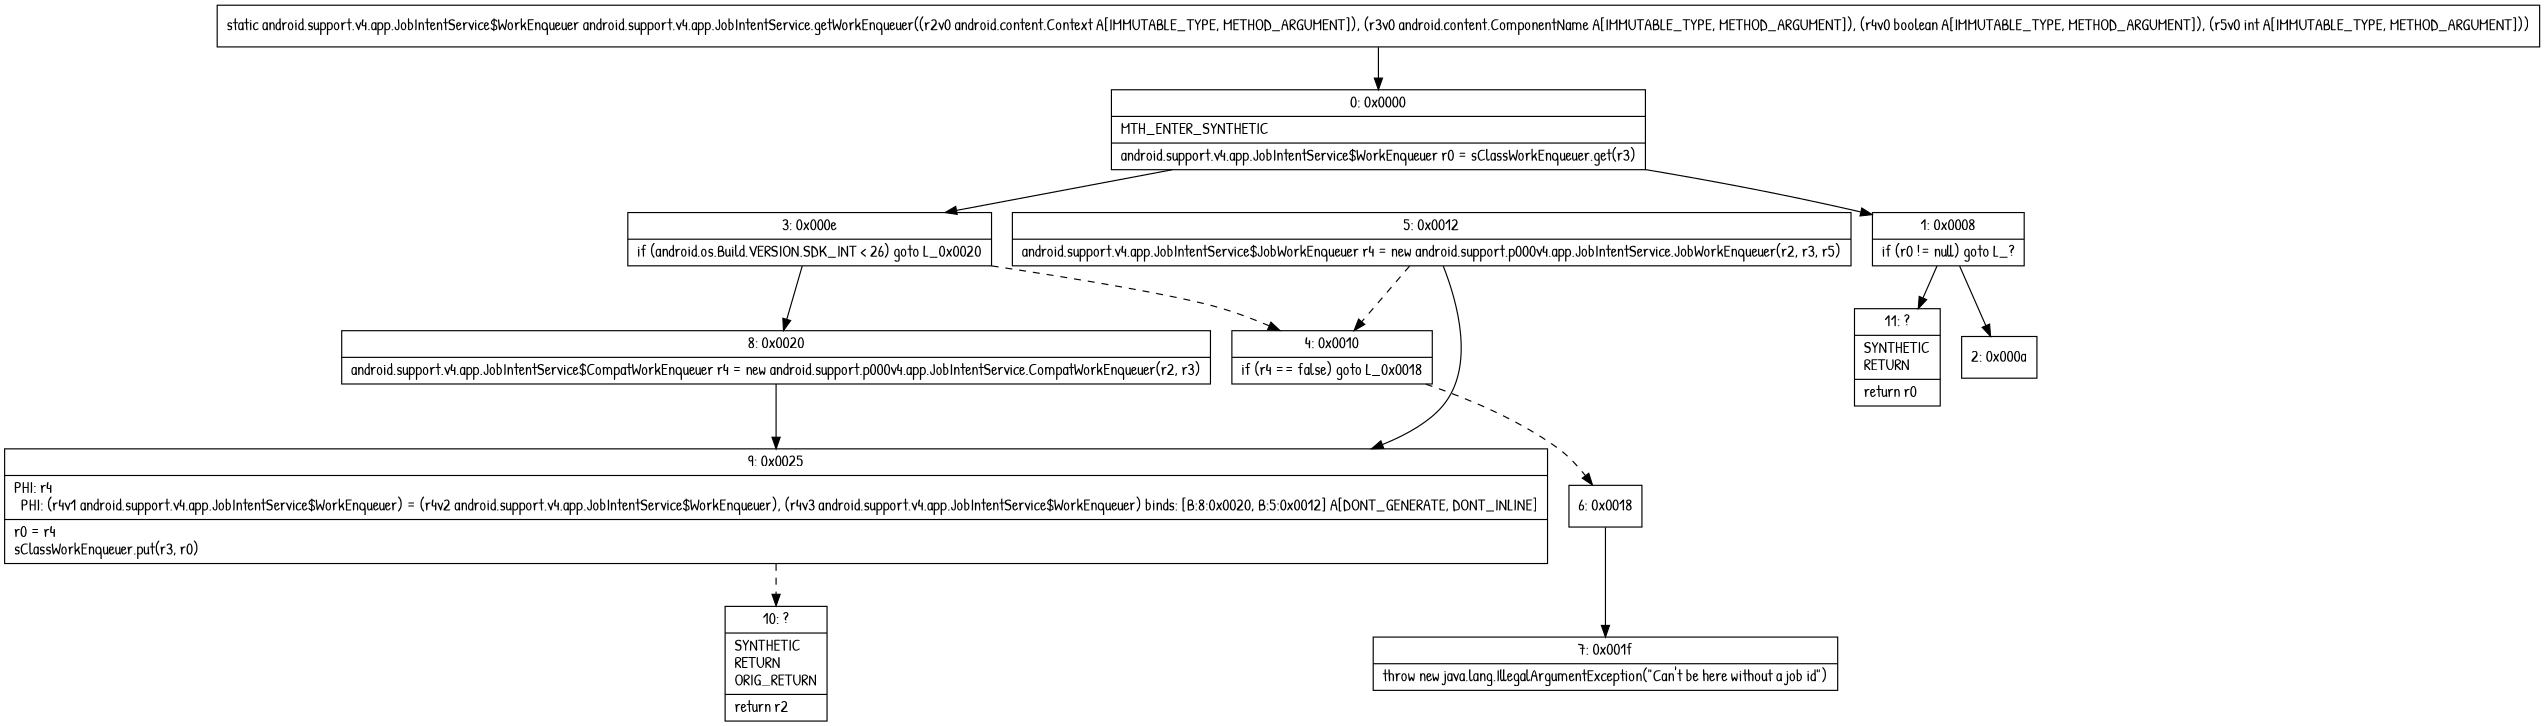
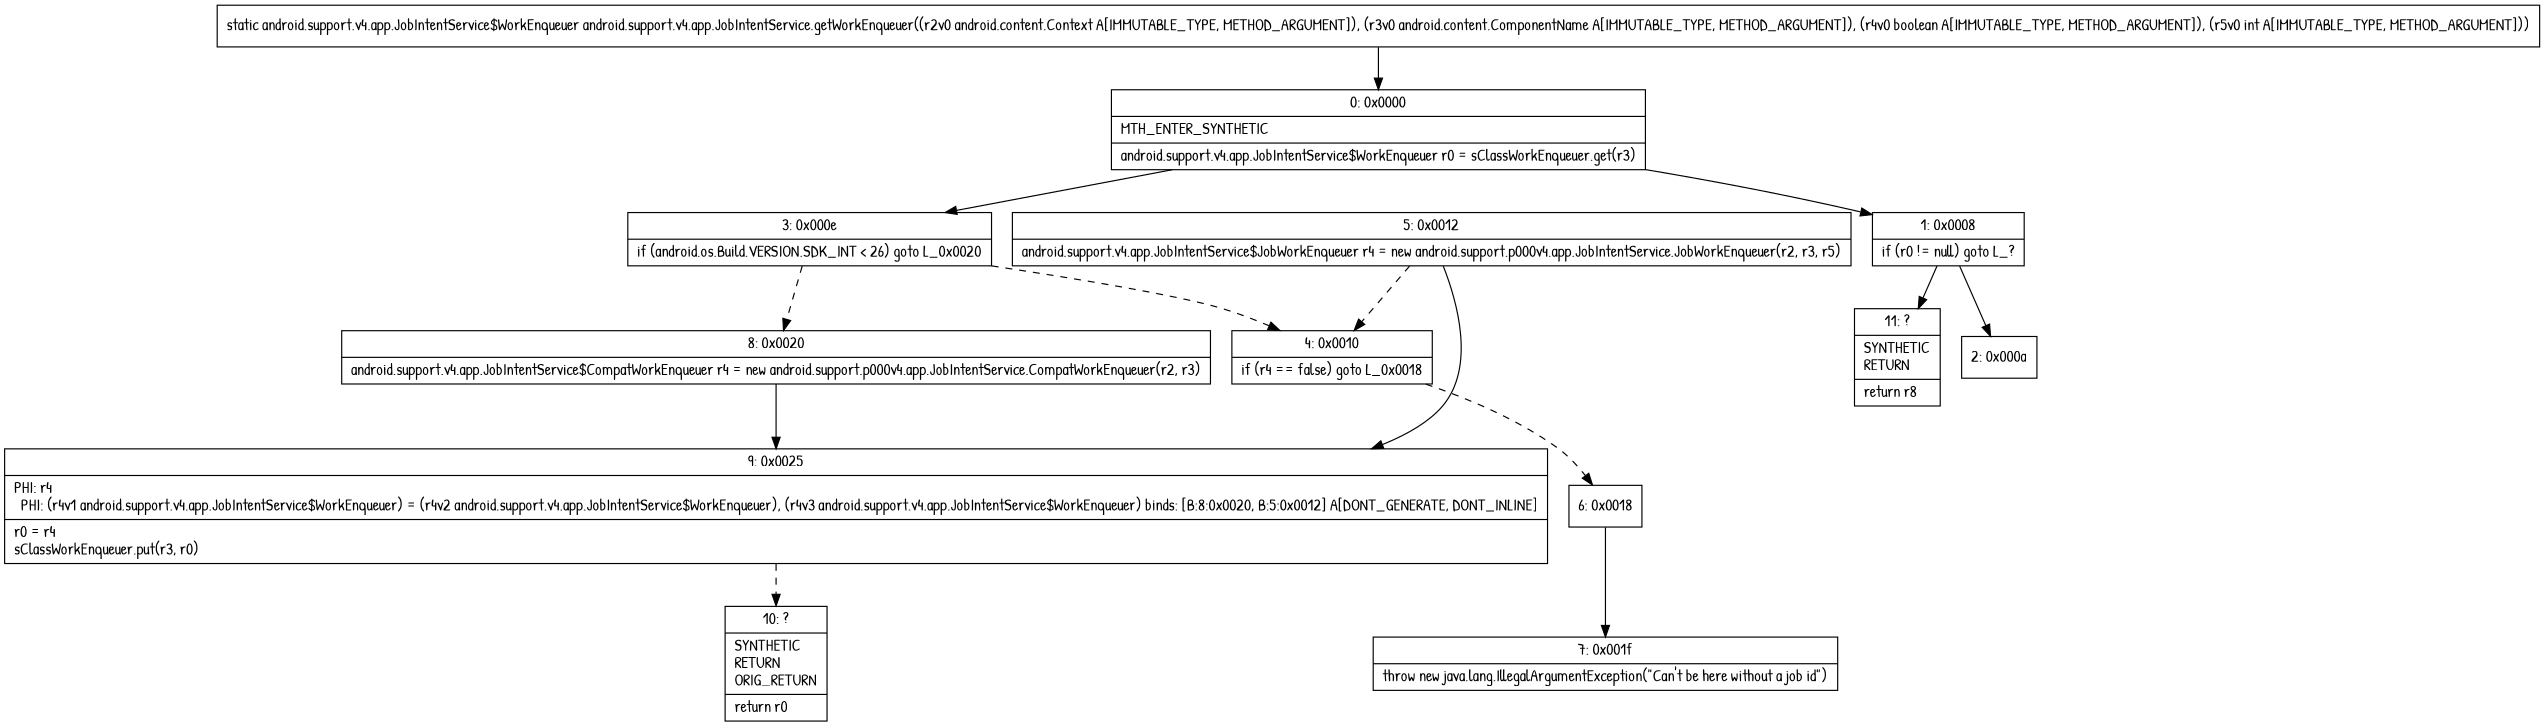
(795, 293) -> (795, 293)
(1890, 392) -> (1890, 392)
(762, 707) -> (761, 707)
